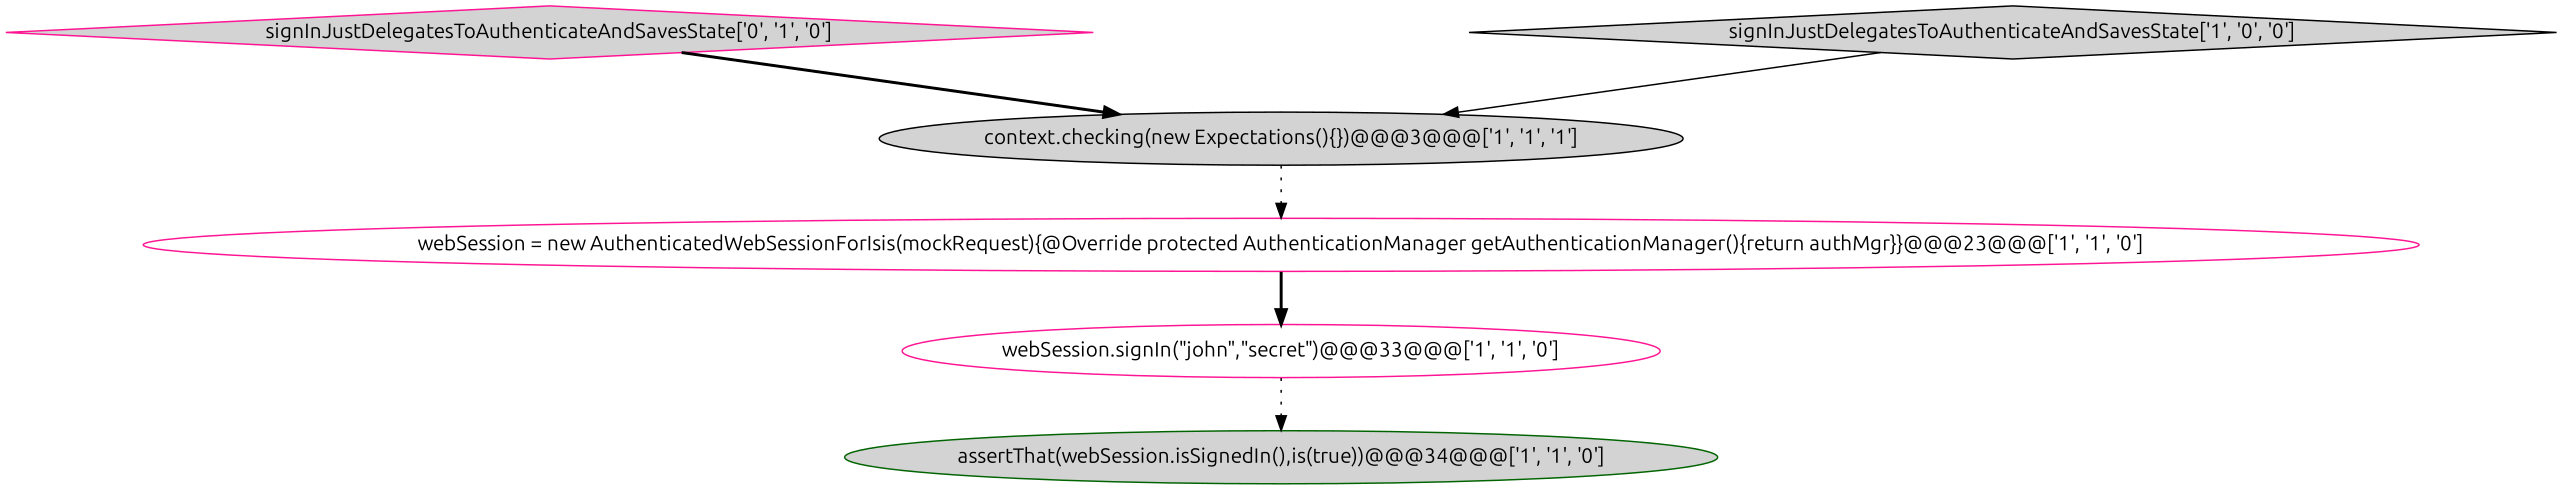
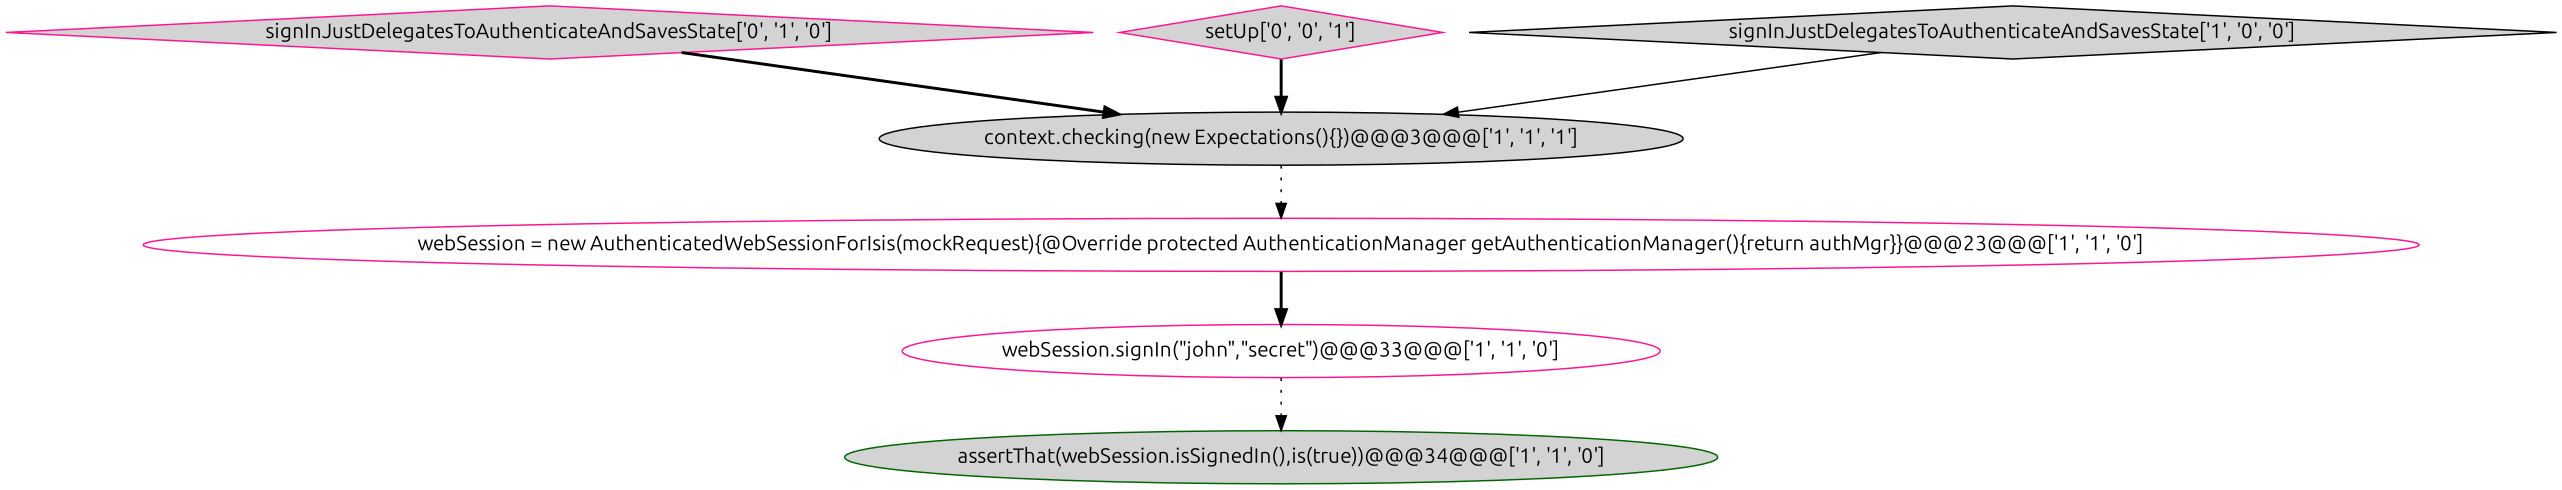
none -> (1281, 32)
